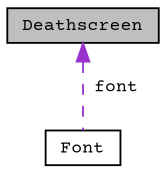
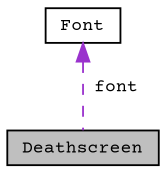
(83, 96) -> (83, 96)
